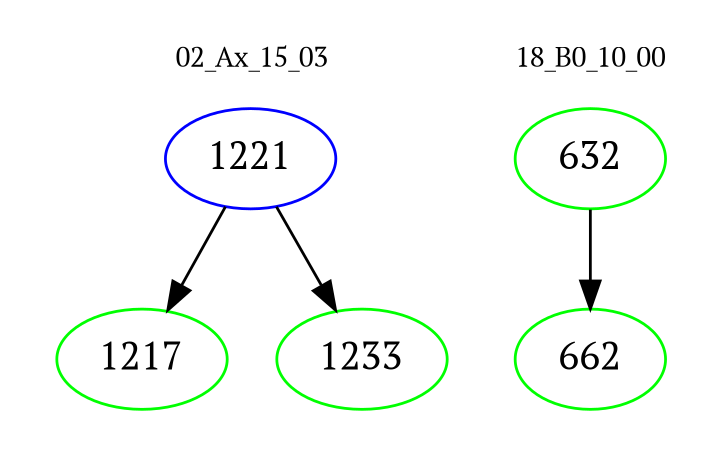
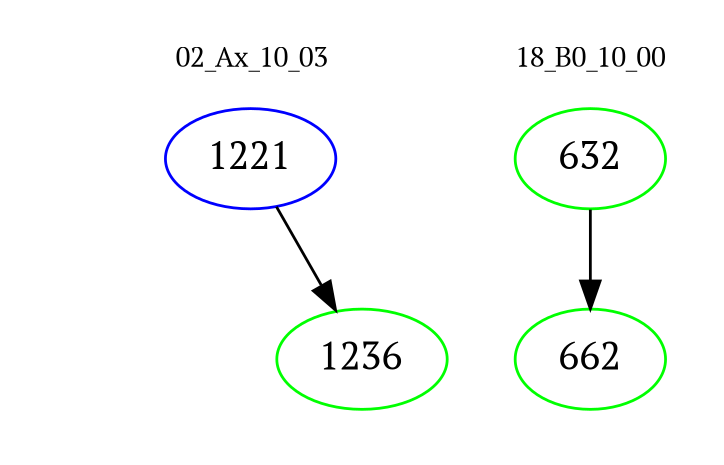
(252, 60) -> (252, 60)
(142, 359) -> none
(362, 359) -> (362, 359)
